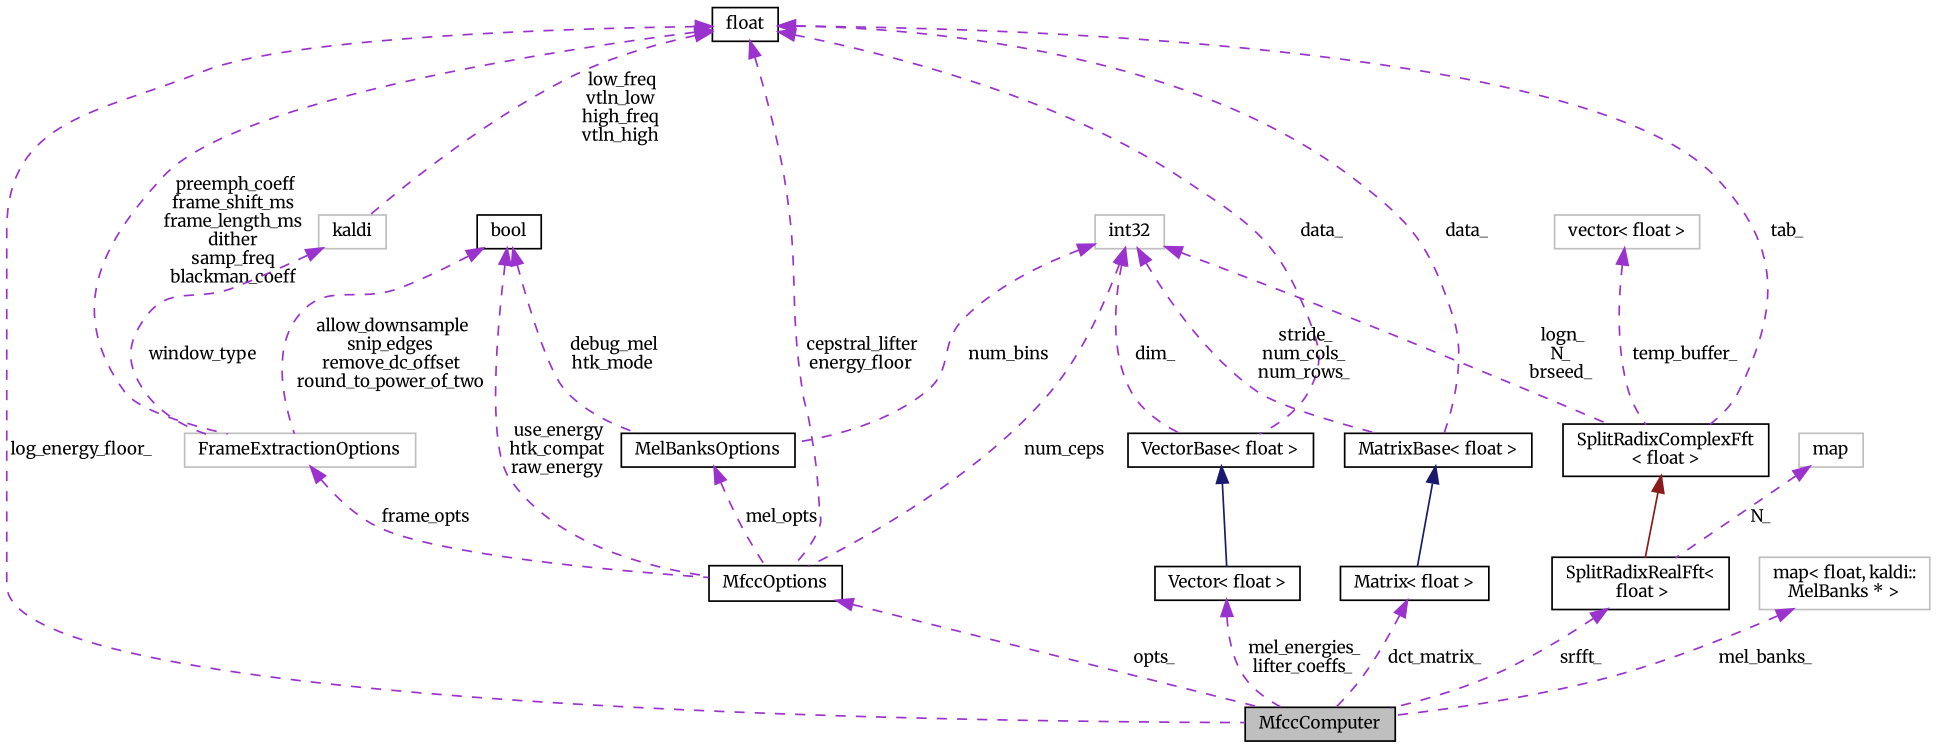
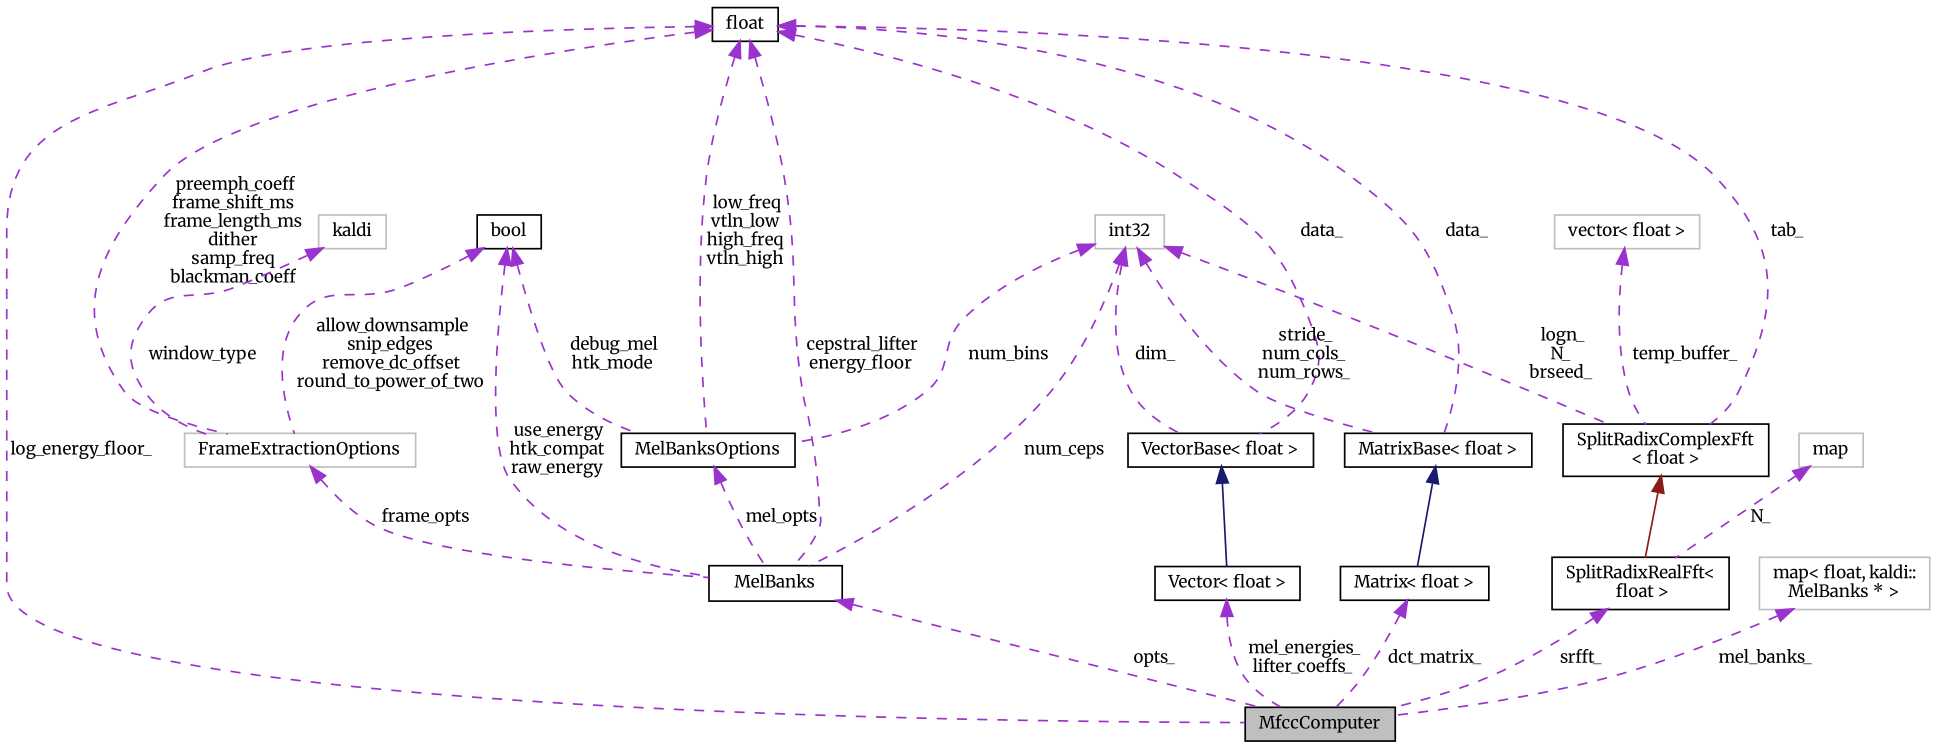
(521, 105) -> (701, 244)
(776, 583) -> (776, 583)
